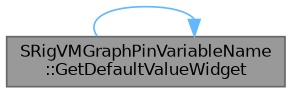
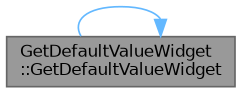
(146, 62) -> (121, 62)
